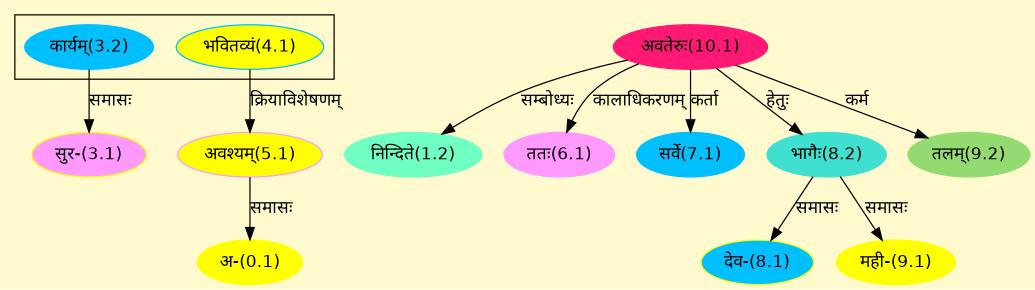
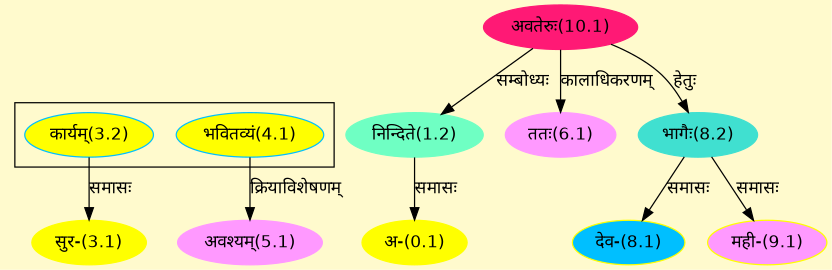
(89, 47) -> (89, 135)
(89, 155) -> (89, 243)
(250, 155) -> (250, 243)
(691, 155) -> none
(969, 155) -> none
(250, 202) -> (415, 182)
(896, 262) -> (767, 243)
